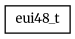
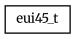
(38, 19) -> (38, 19)
